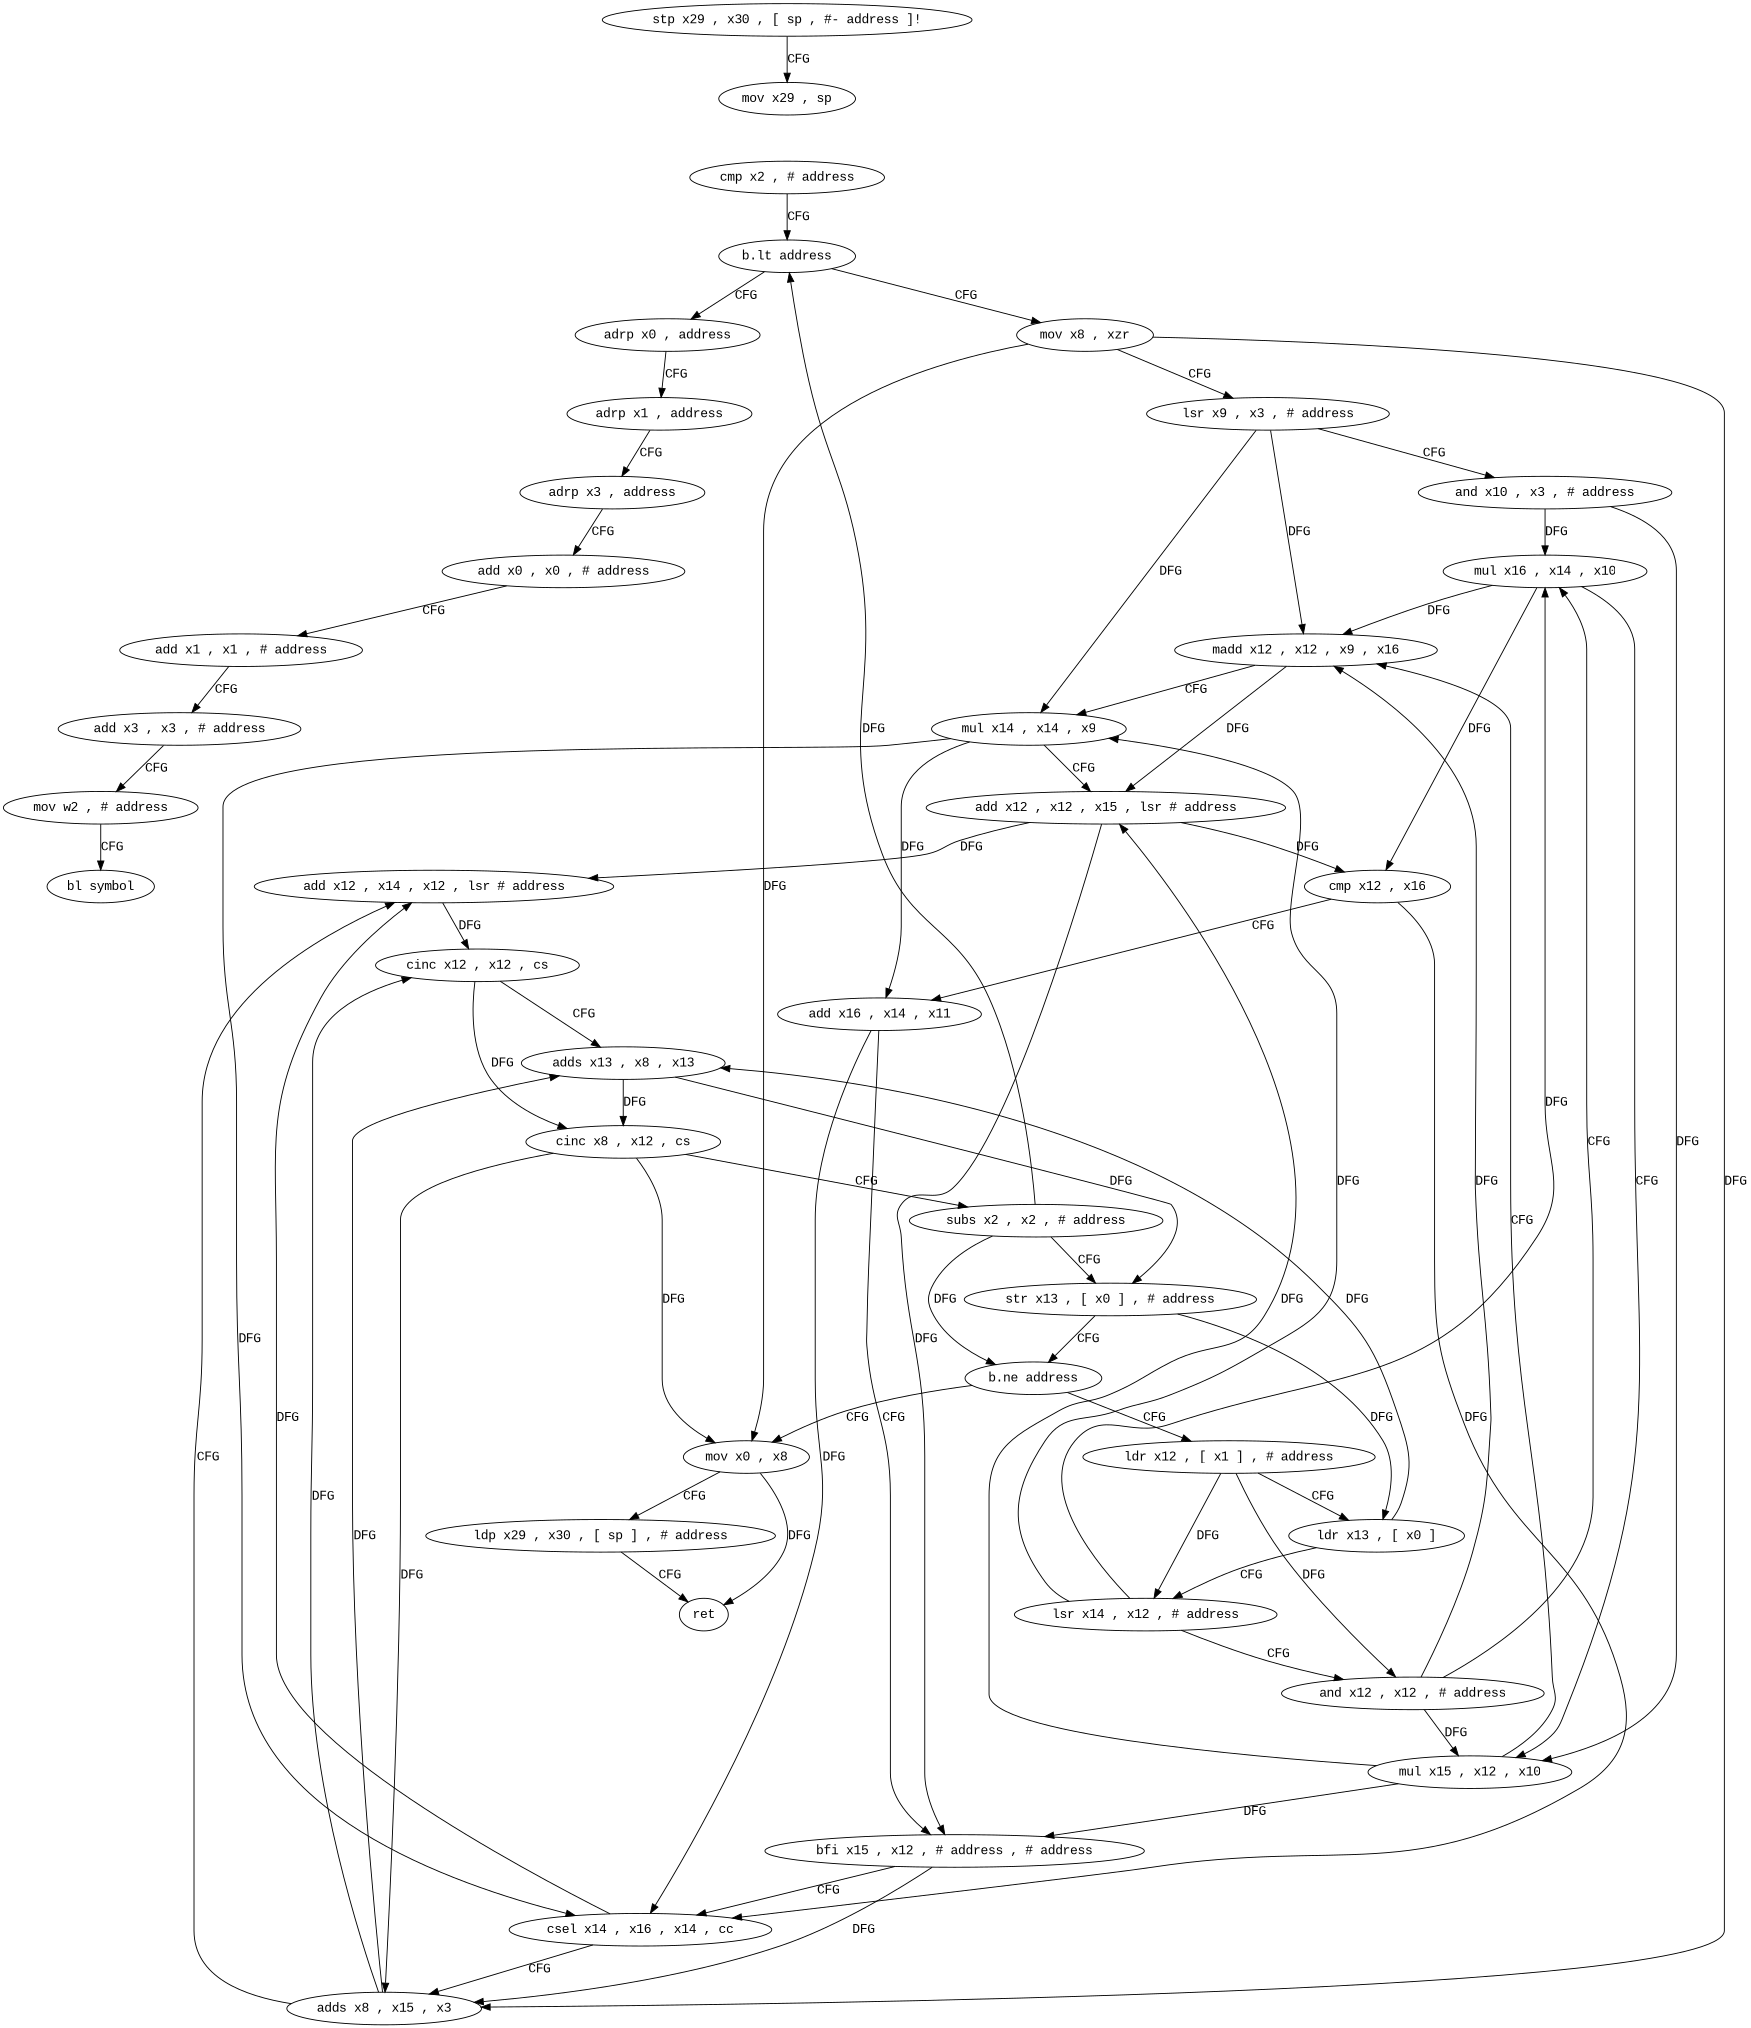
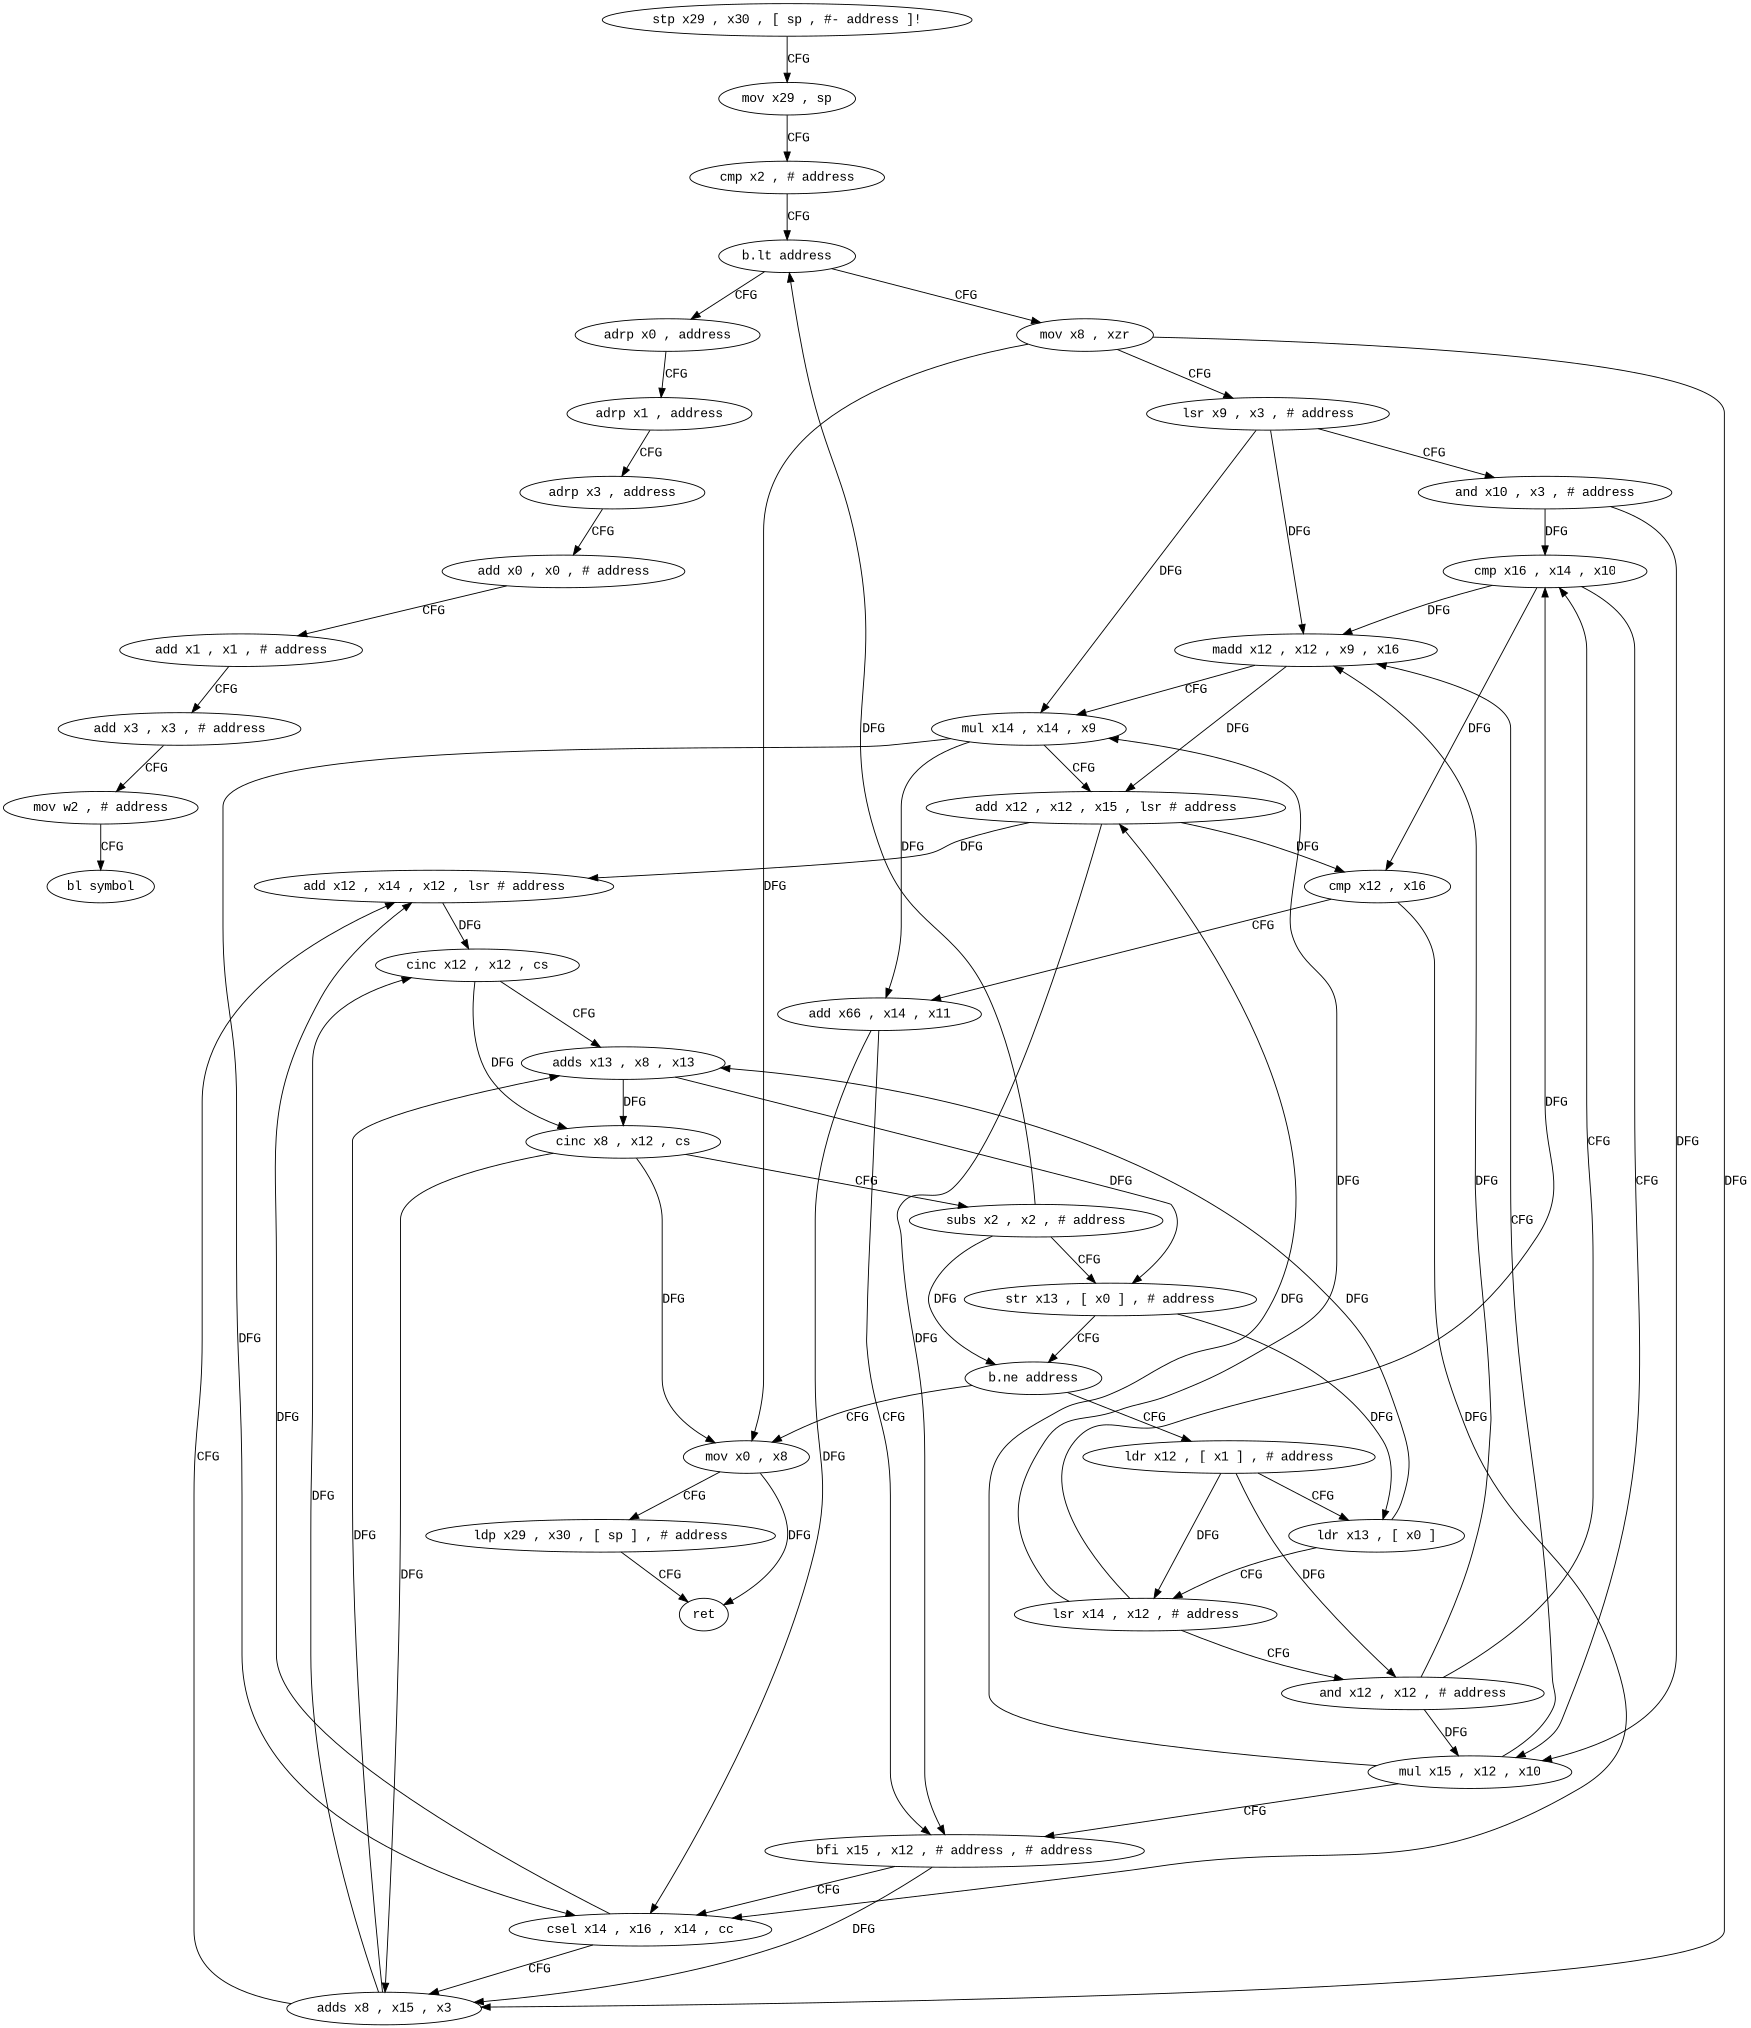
none -> (787, 134)
(1545, 571) -> (1545, 571)
(880, 1014) -> (880, 1014)
(1255, 1812) -> (1255, 1812)
